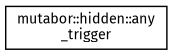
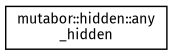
(86, 28) -> (86, 28)
